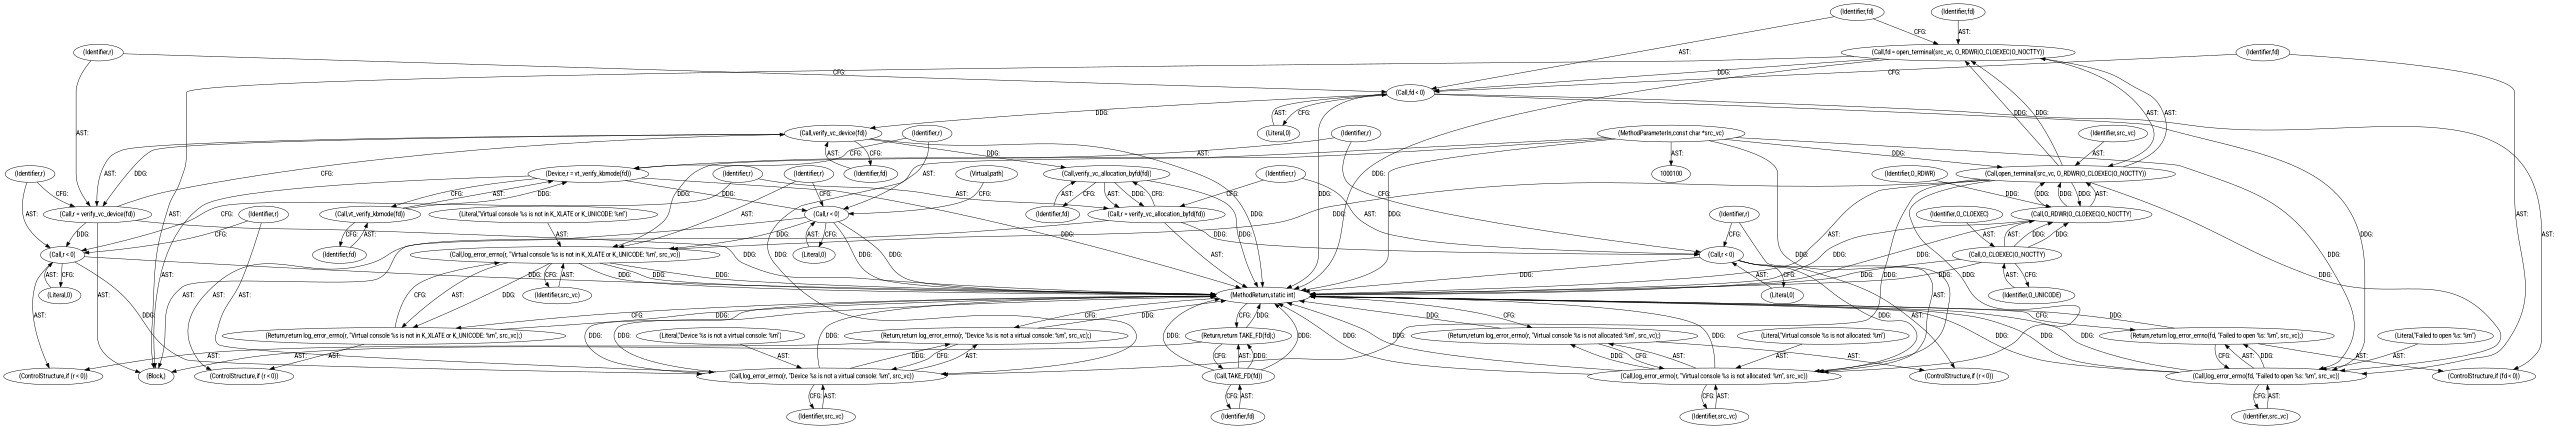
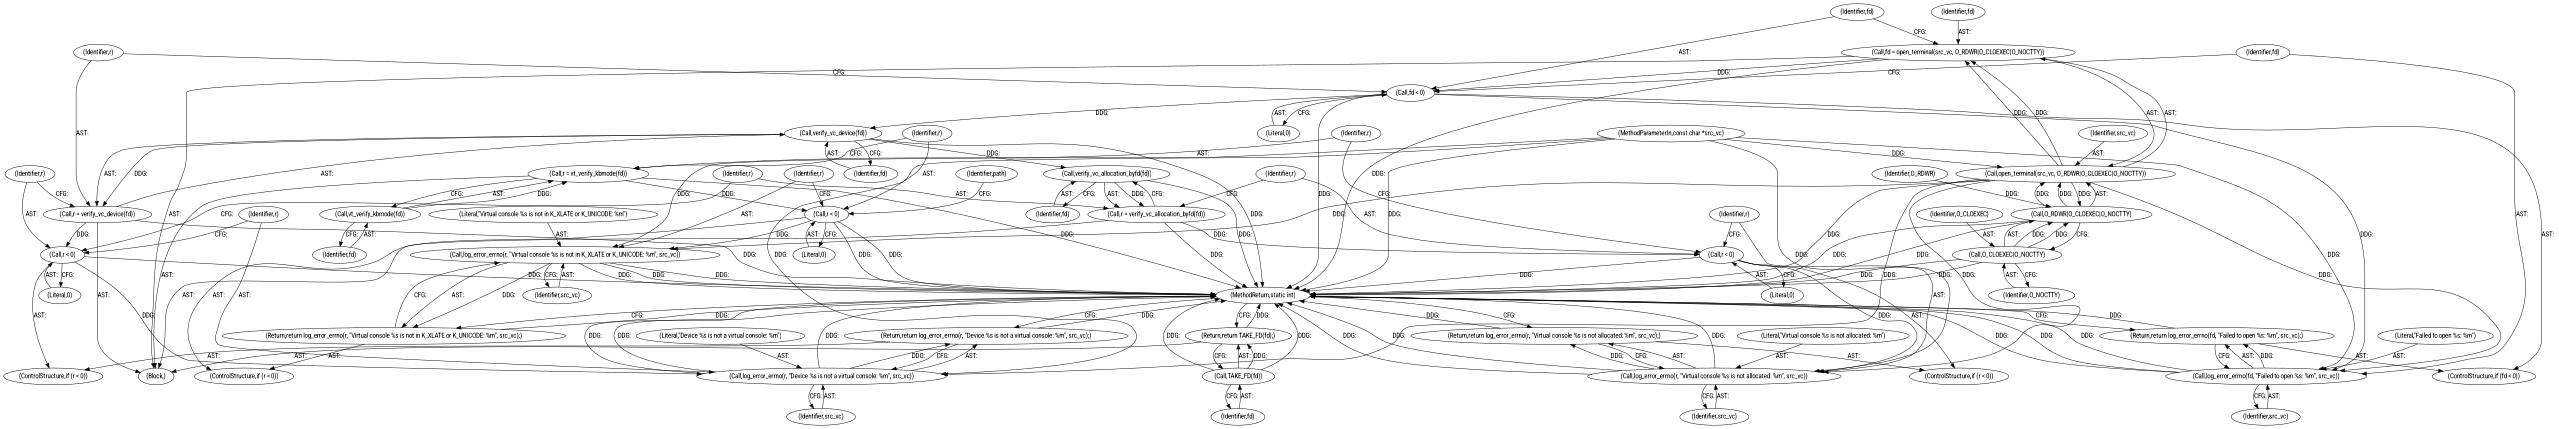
(328, 174) -> (328, 174)
(588, 174) -> (588, 174)
(987, 174) -> (987, 174)
(1671, 174) -> none
(1835, 235) -> (1835, 235)
none -> (2071, 239)
(1218, 255) -> (1218, 255)
(2032, 295) -> (2032, 295)
